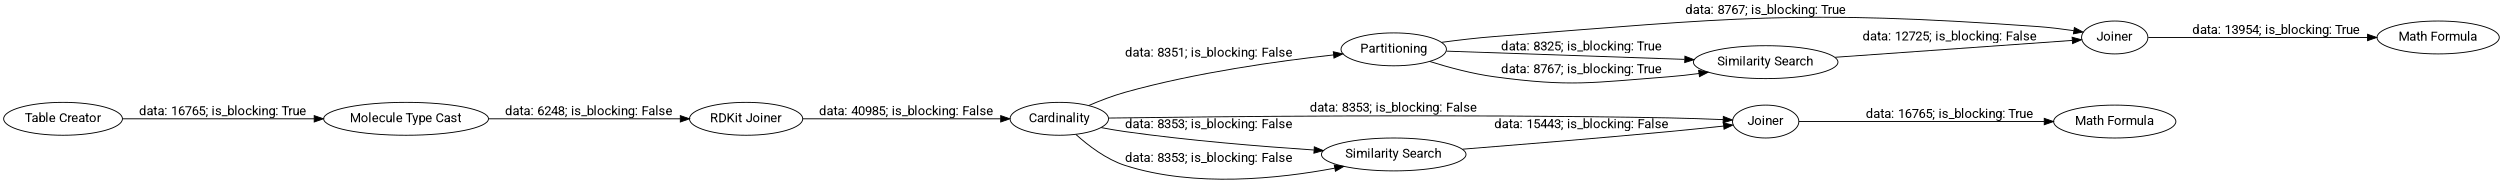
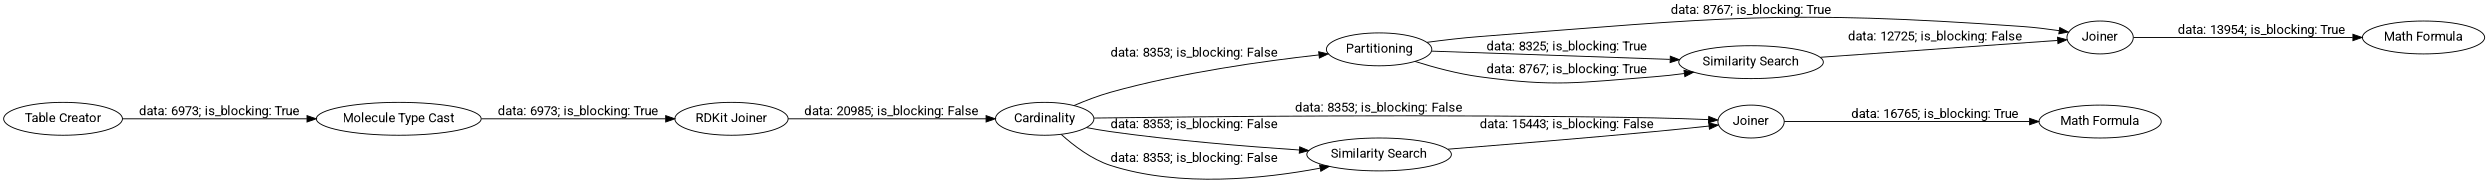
(1209, 53) -> (1195, 53)
(223, 112) -> (219, 112)
(589, 112) -> (578, 112)
(906, 112) -> (892, 112)
